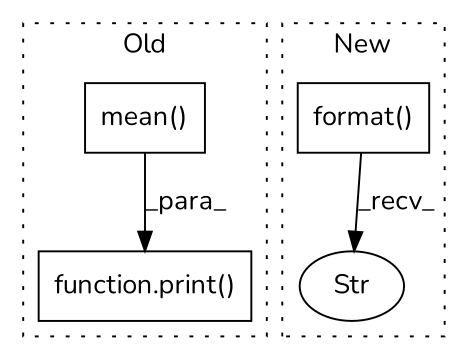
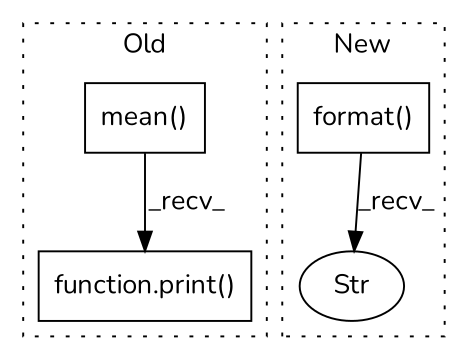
(187, 202) -> (187, 202)
